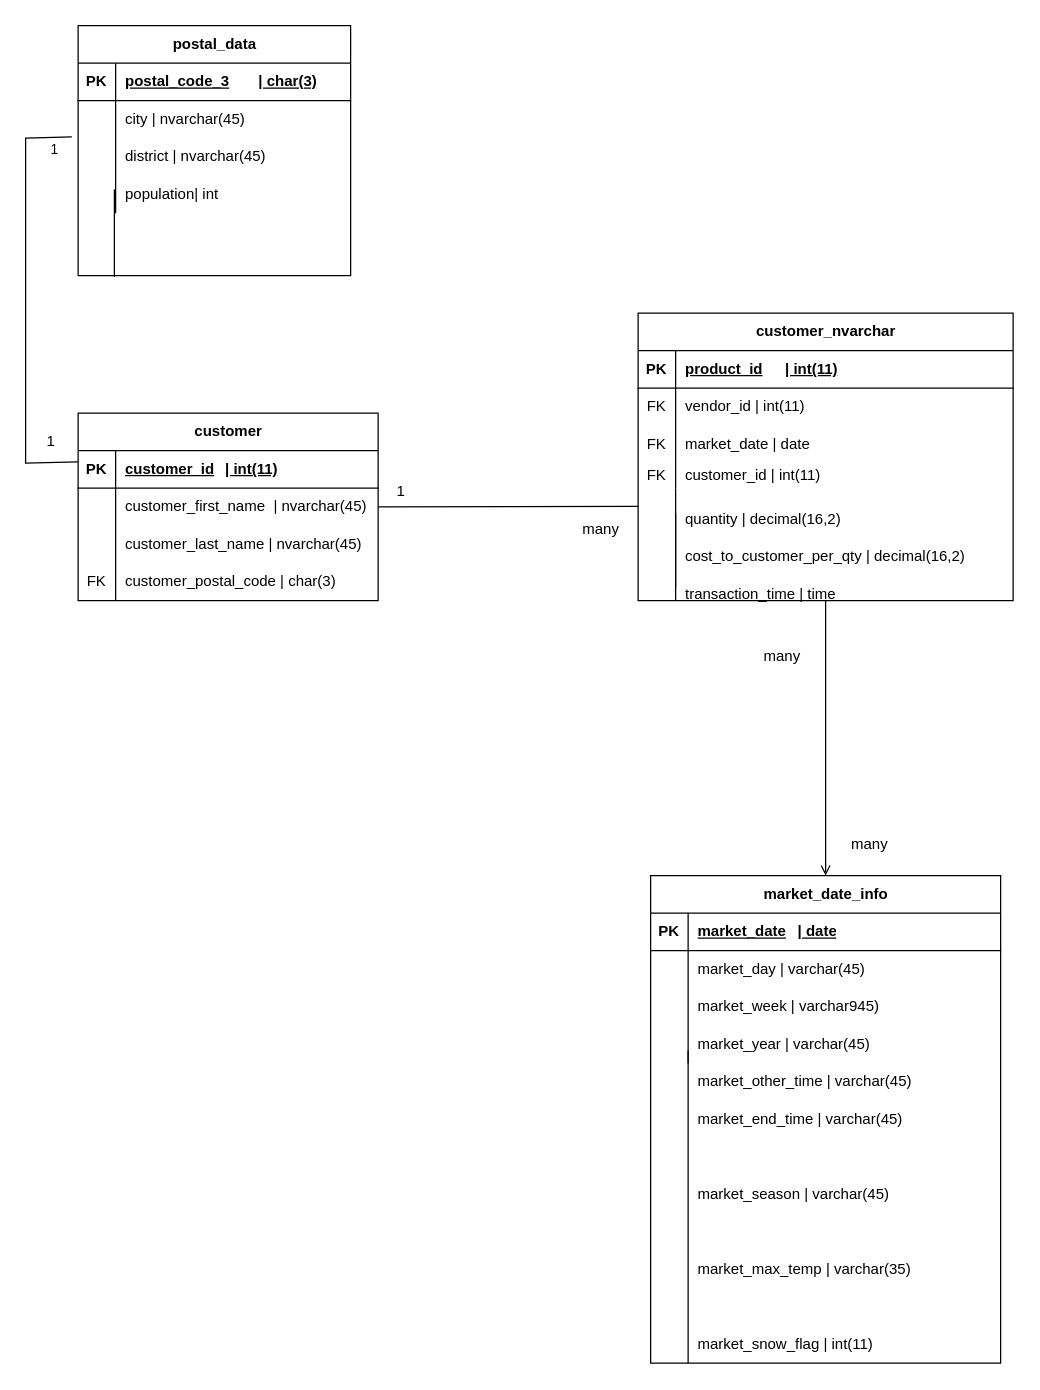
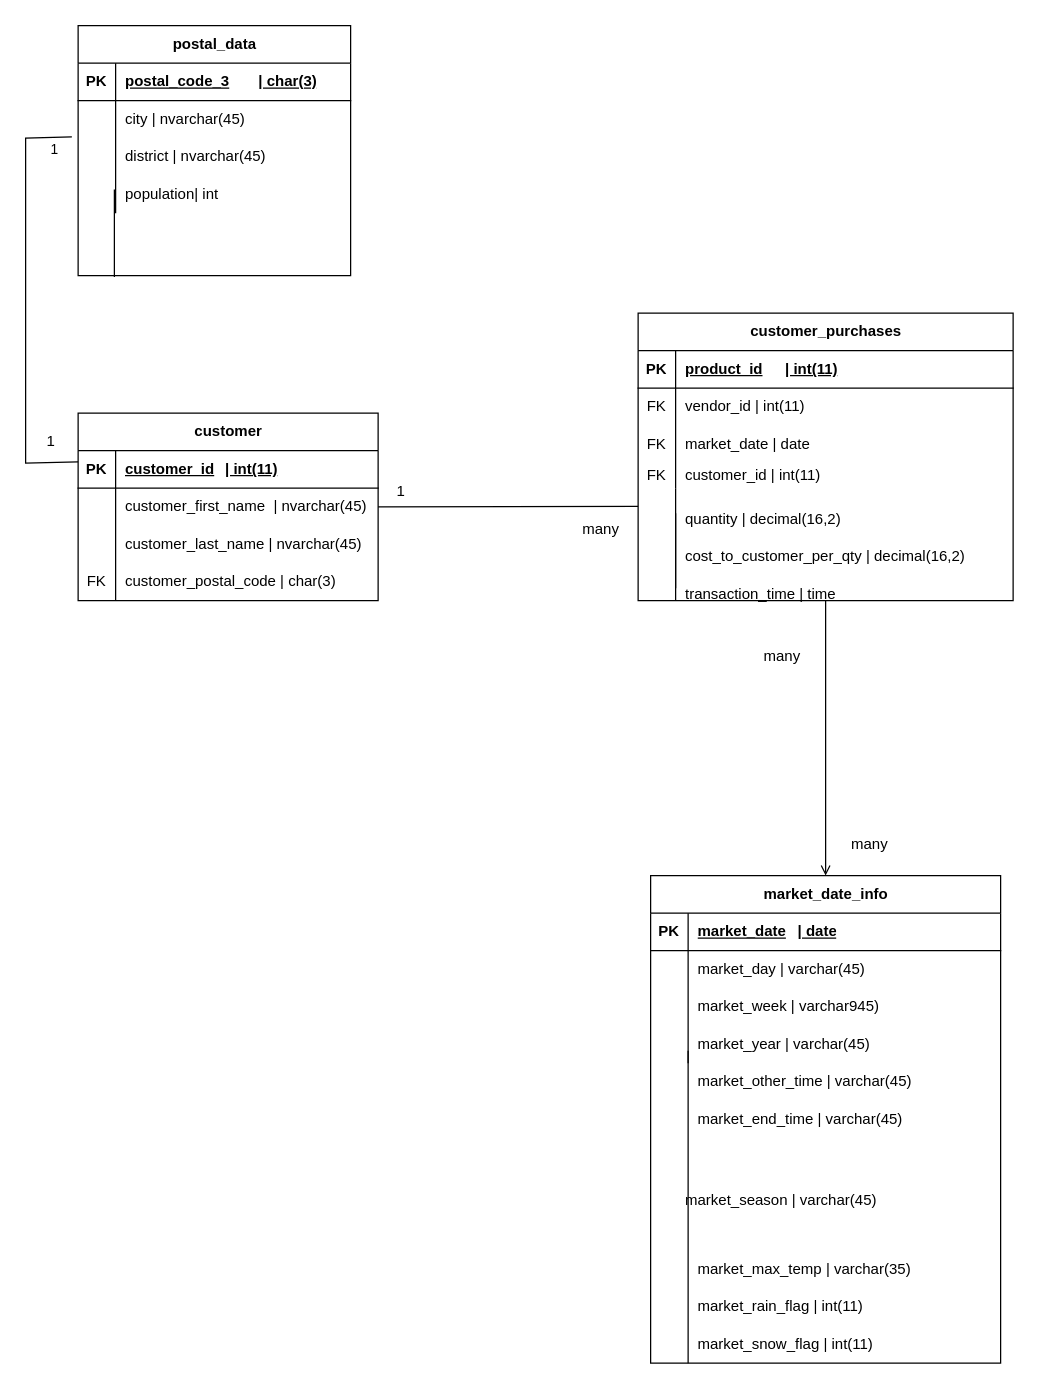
(826, 332) -> (826, 332)
(844, 1194) -> (832, 1201)
none -> (844, 1307)
